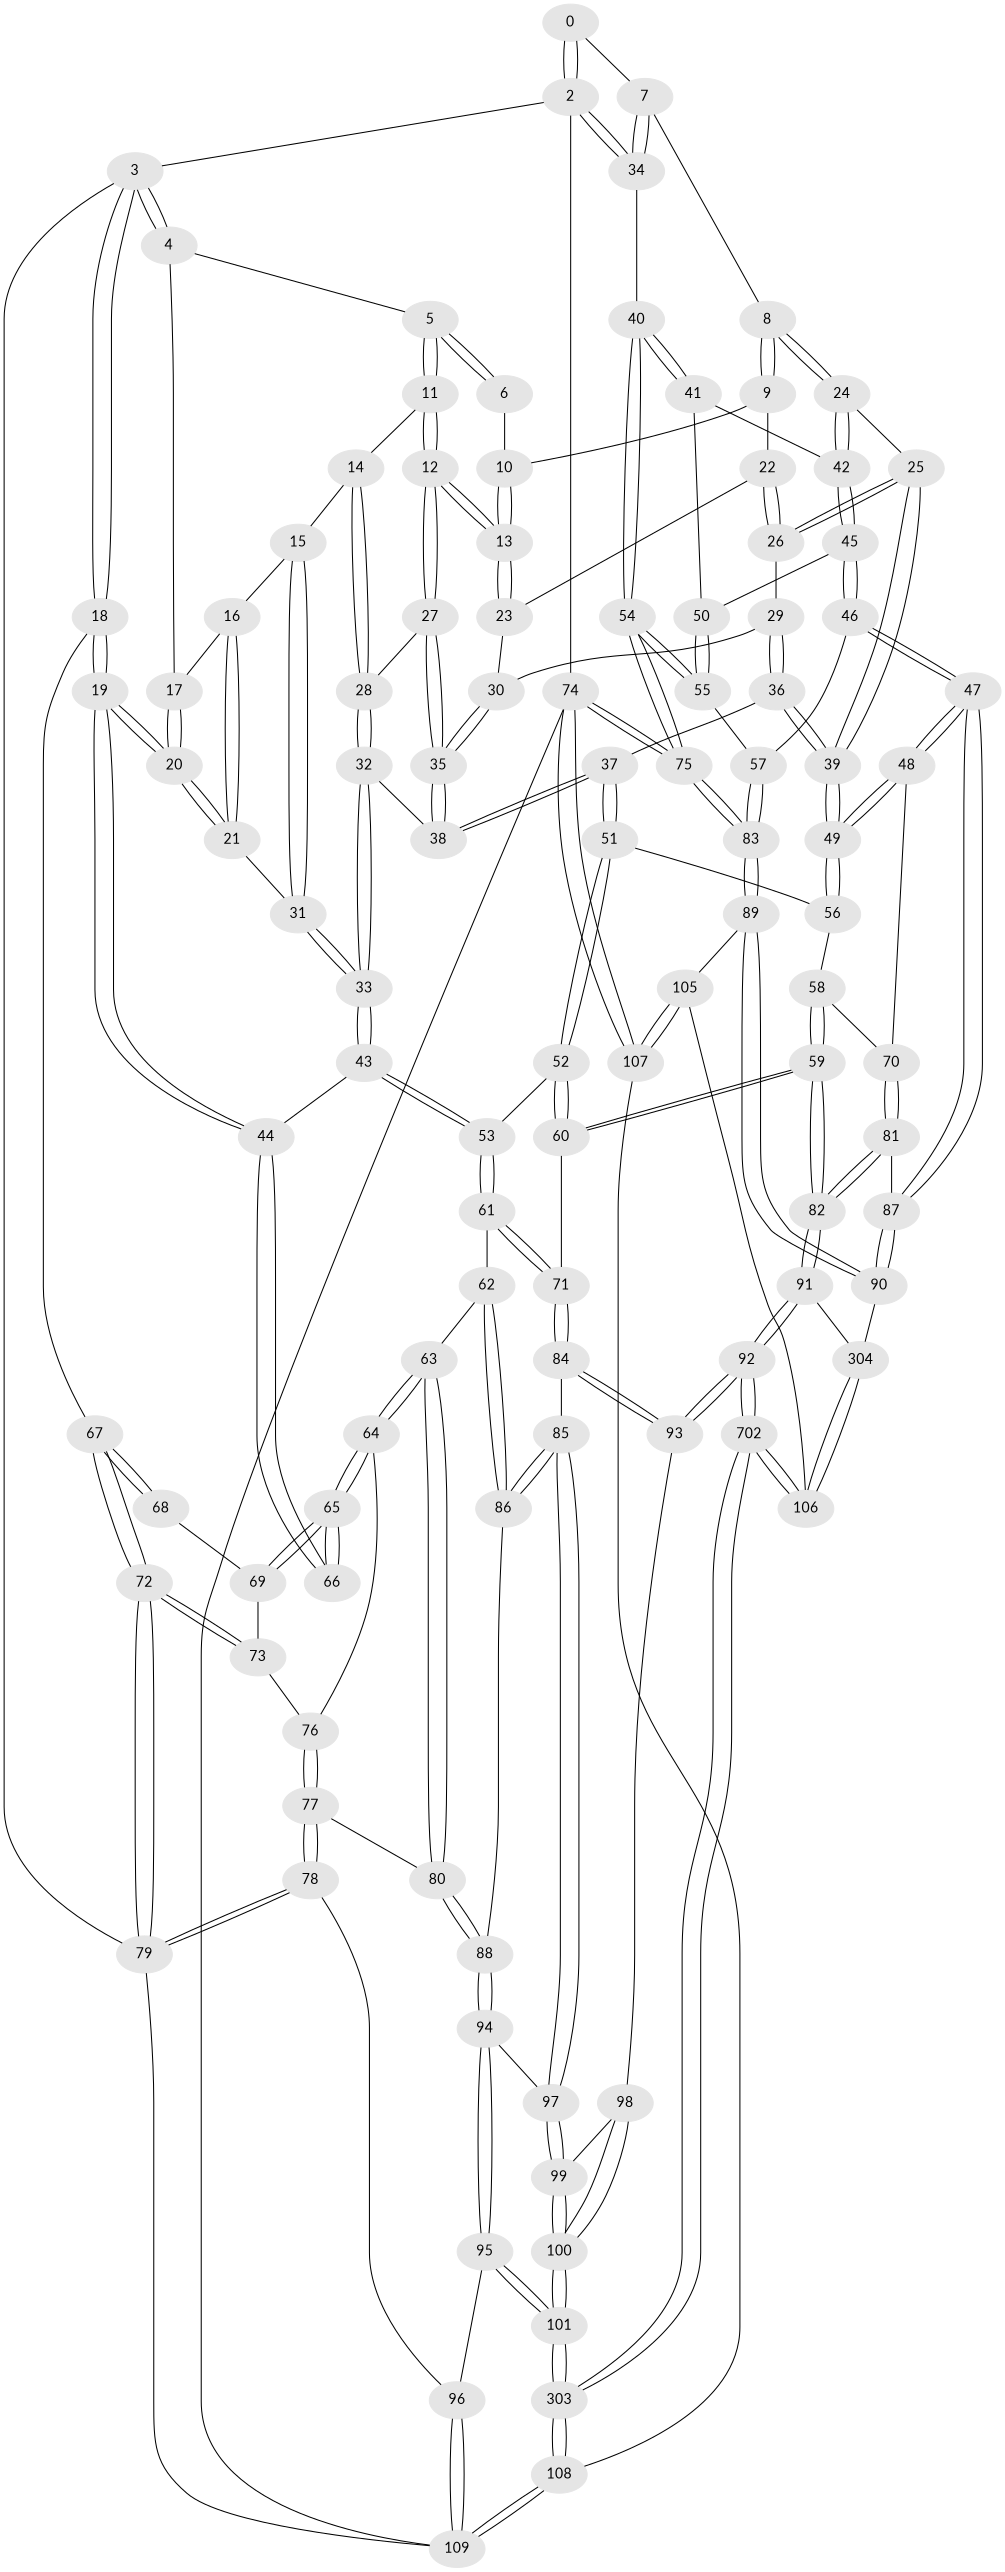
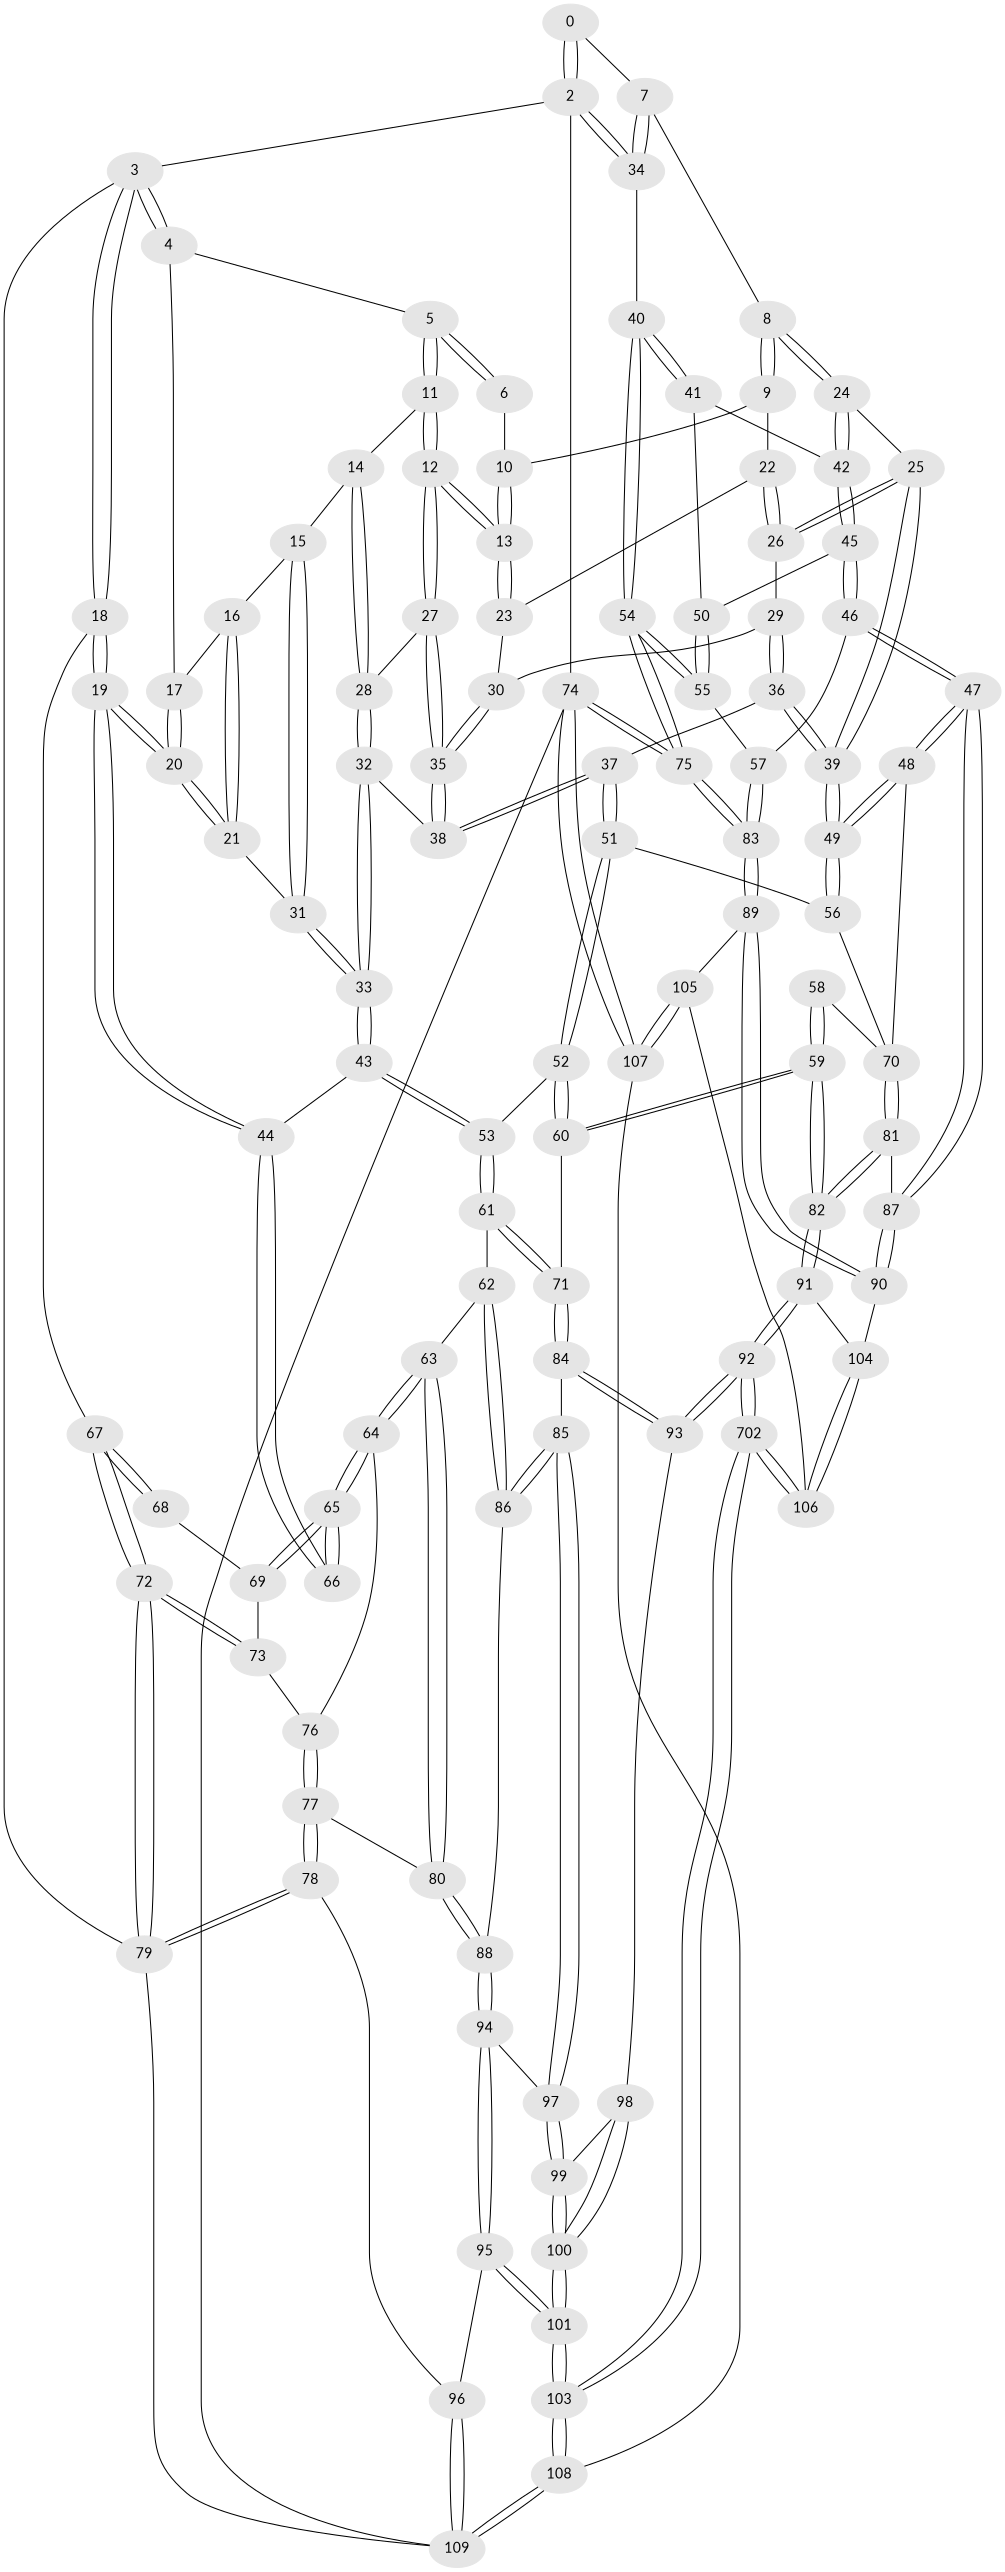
(825, 951) -> (862, 989)
(861, 1360) -> (861, 1360)
(559, 2400) -> (559, 2400)
